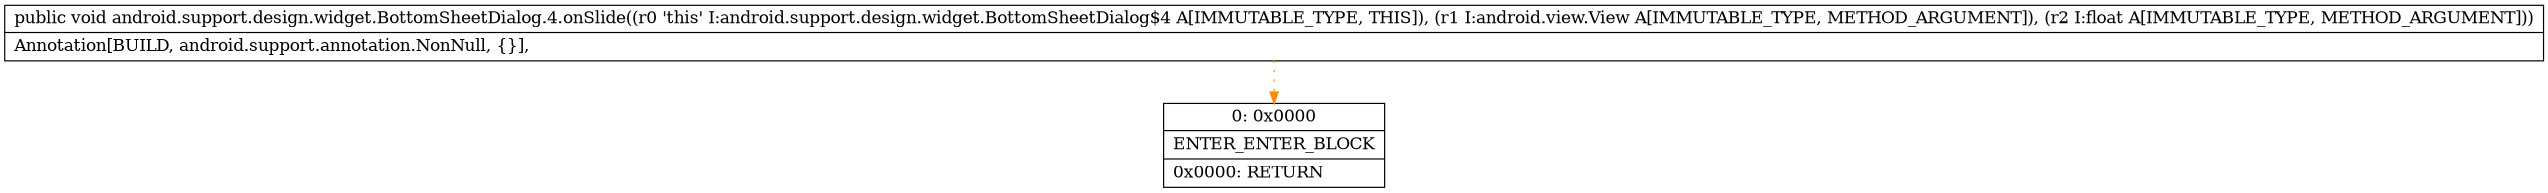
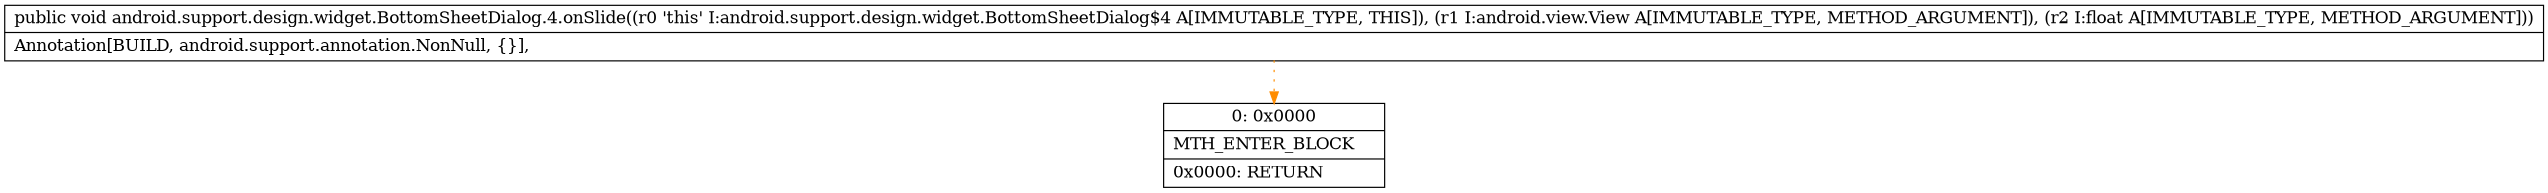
(1274, 144) -> (1264, 144)
